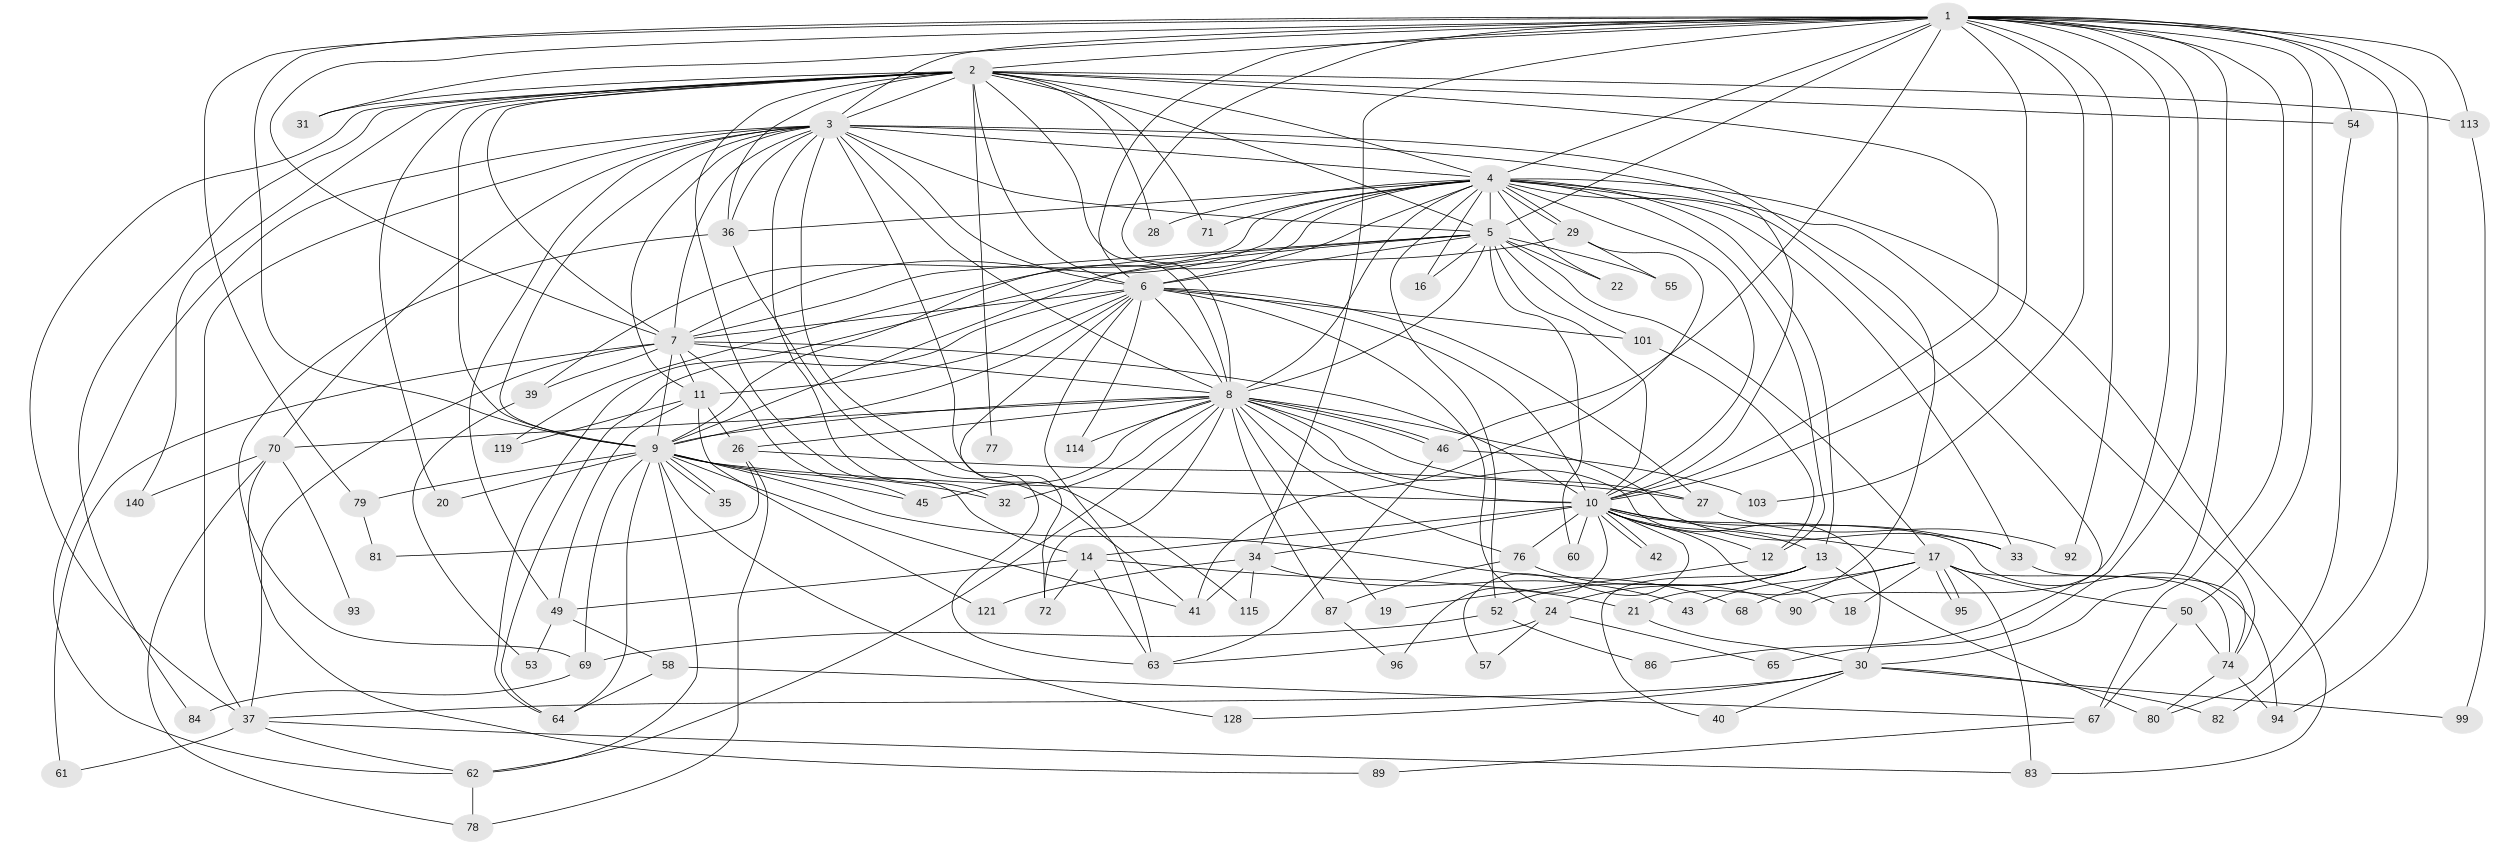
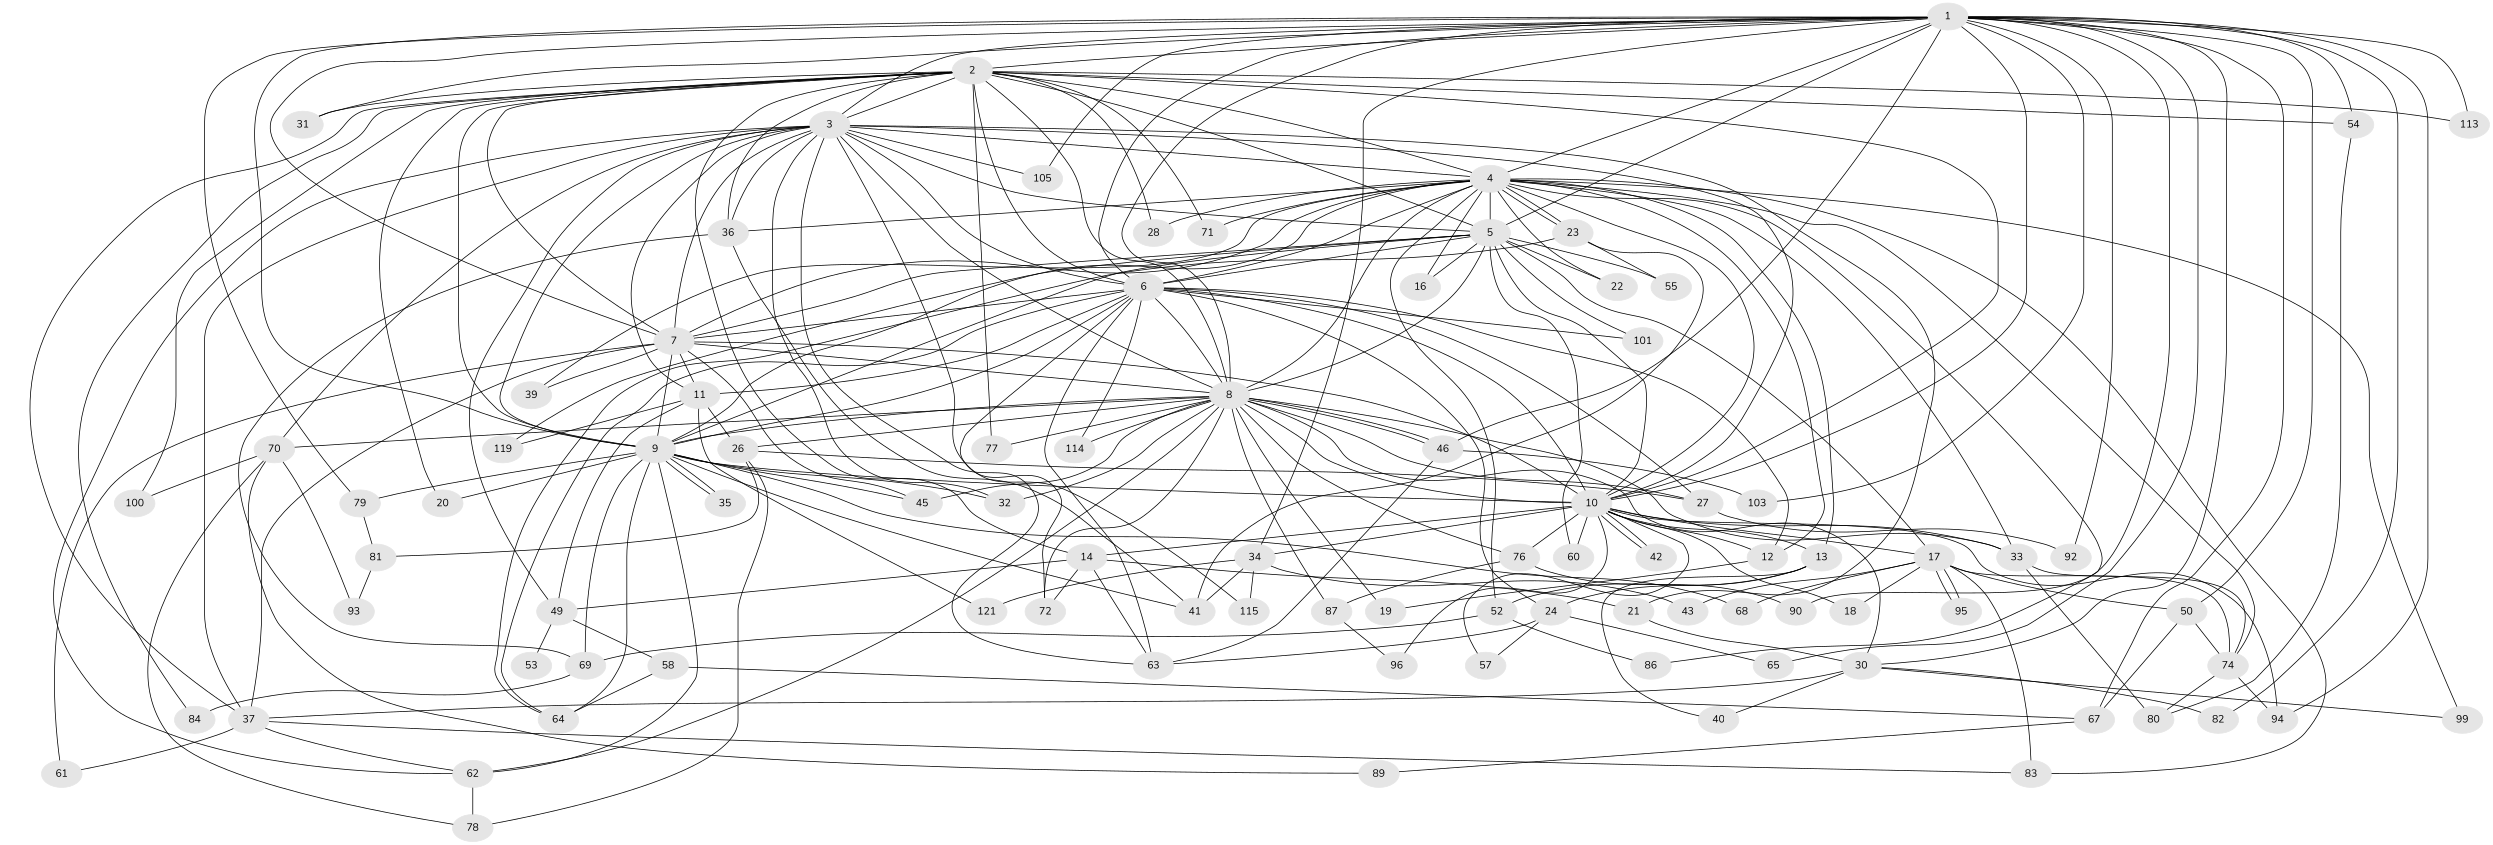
none -> (1042, 179)
(1573, 233) -> (1573, 233)
none -> (1111, 422)
(2485, 423) -> (2130, 247)
(1775, 429) -> (1525, 344)
(135, 503) -> (135, 503)
(418, 521) -> none
none -> (365, 585)
(1998, 654) -> (2085, 639)
(1232, 720) -> none
